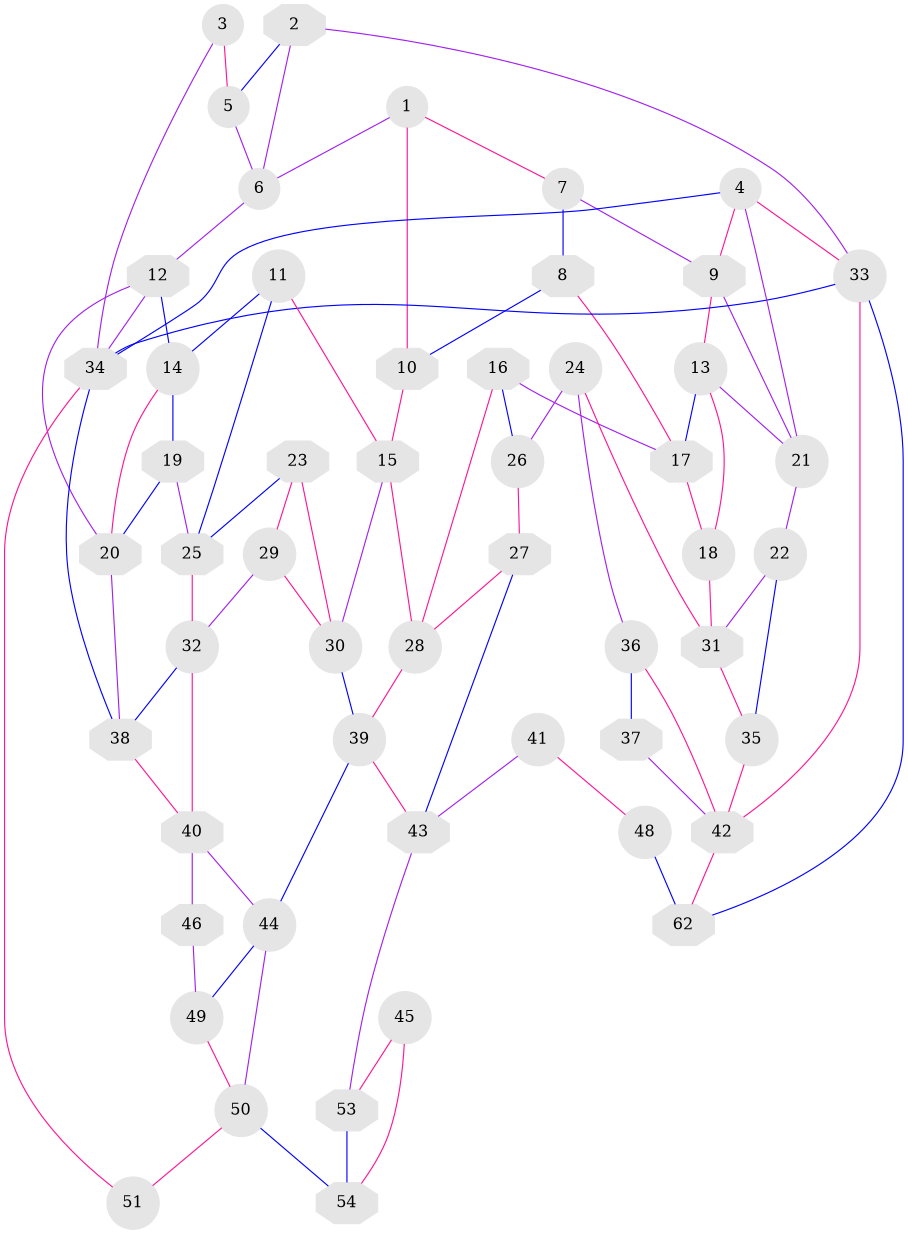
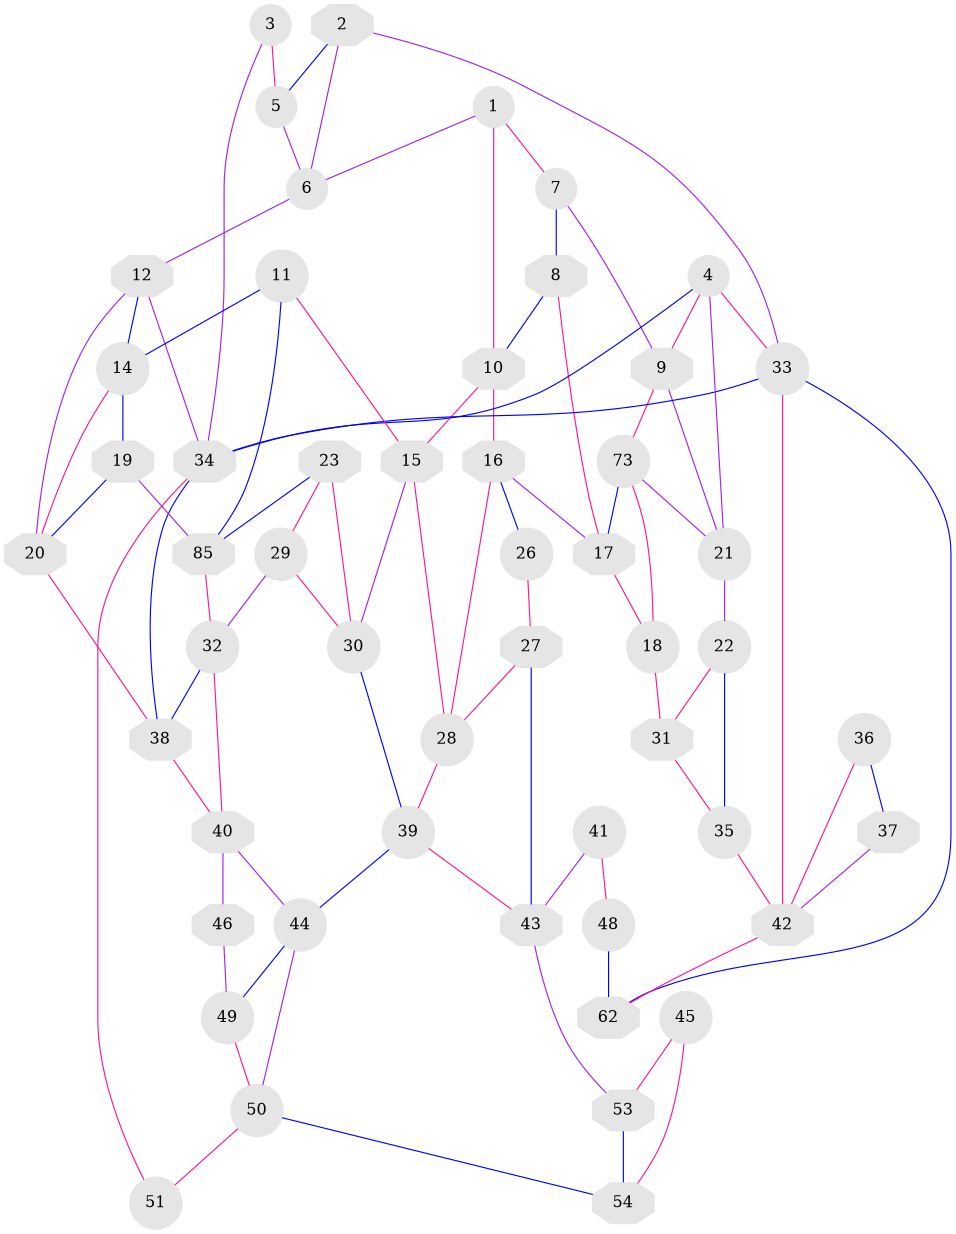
(576, 369) -> none
(701, 369) -> (623, 462)
none -> (494, 423)
(192, 554) -> (204, 554)
(746, 601) -> (693, 694)
(115, 647) -> (90, 636)
